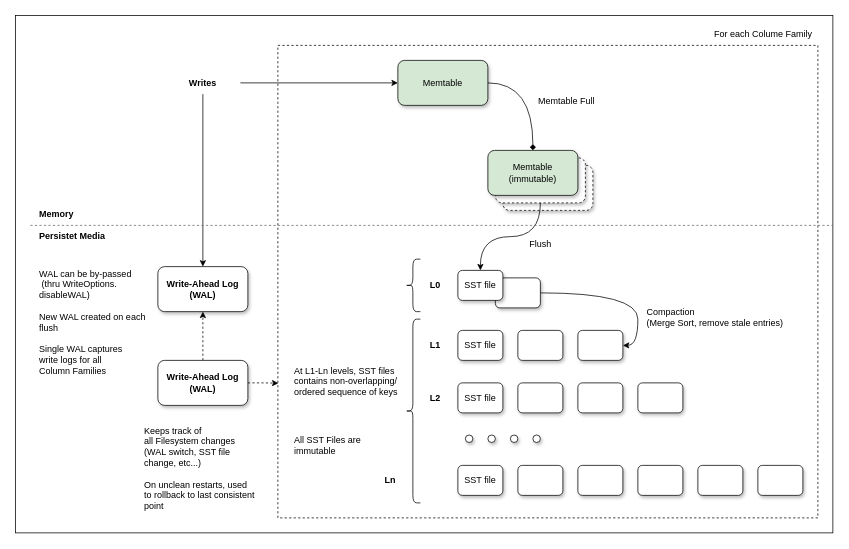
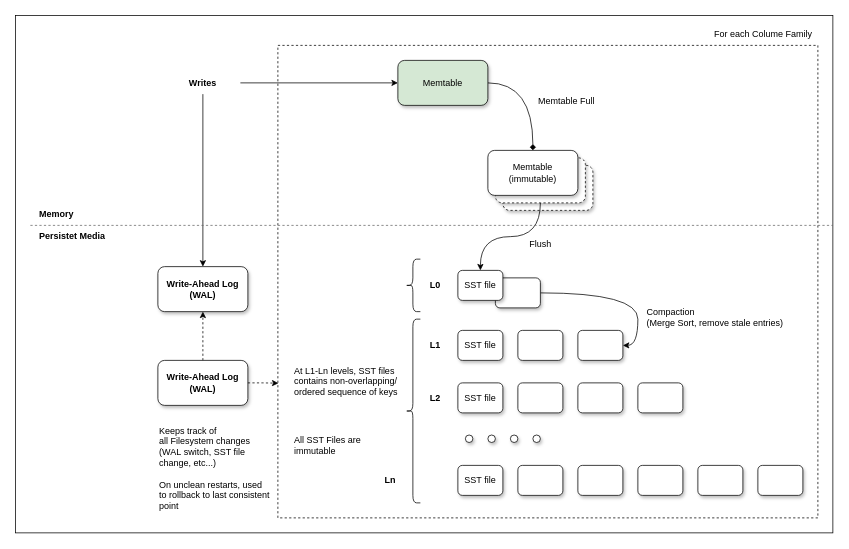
(533, 173) -> (533, 173)
(94, 322) -> none
(199, 468) -> (214, 468)
